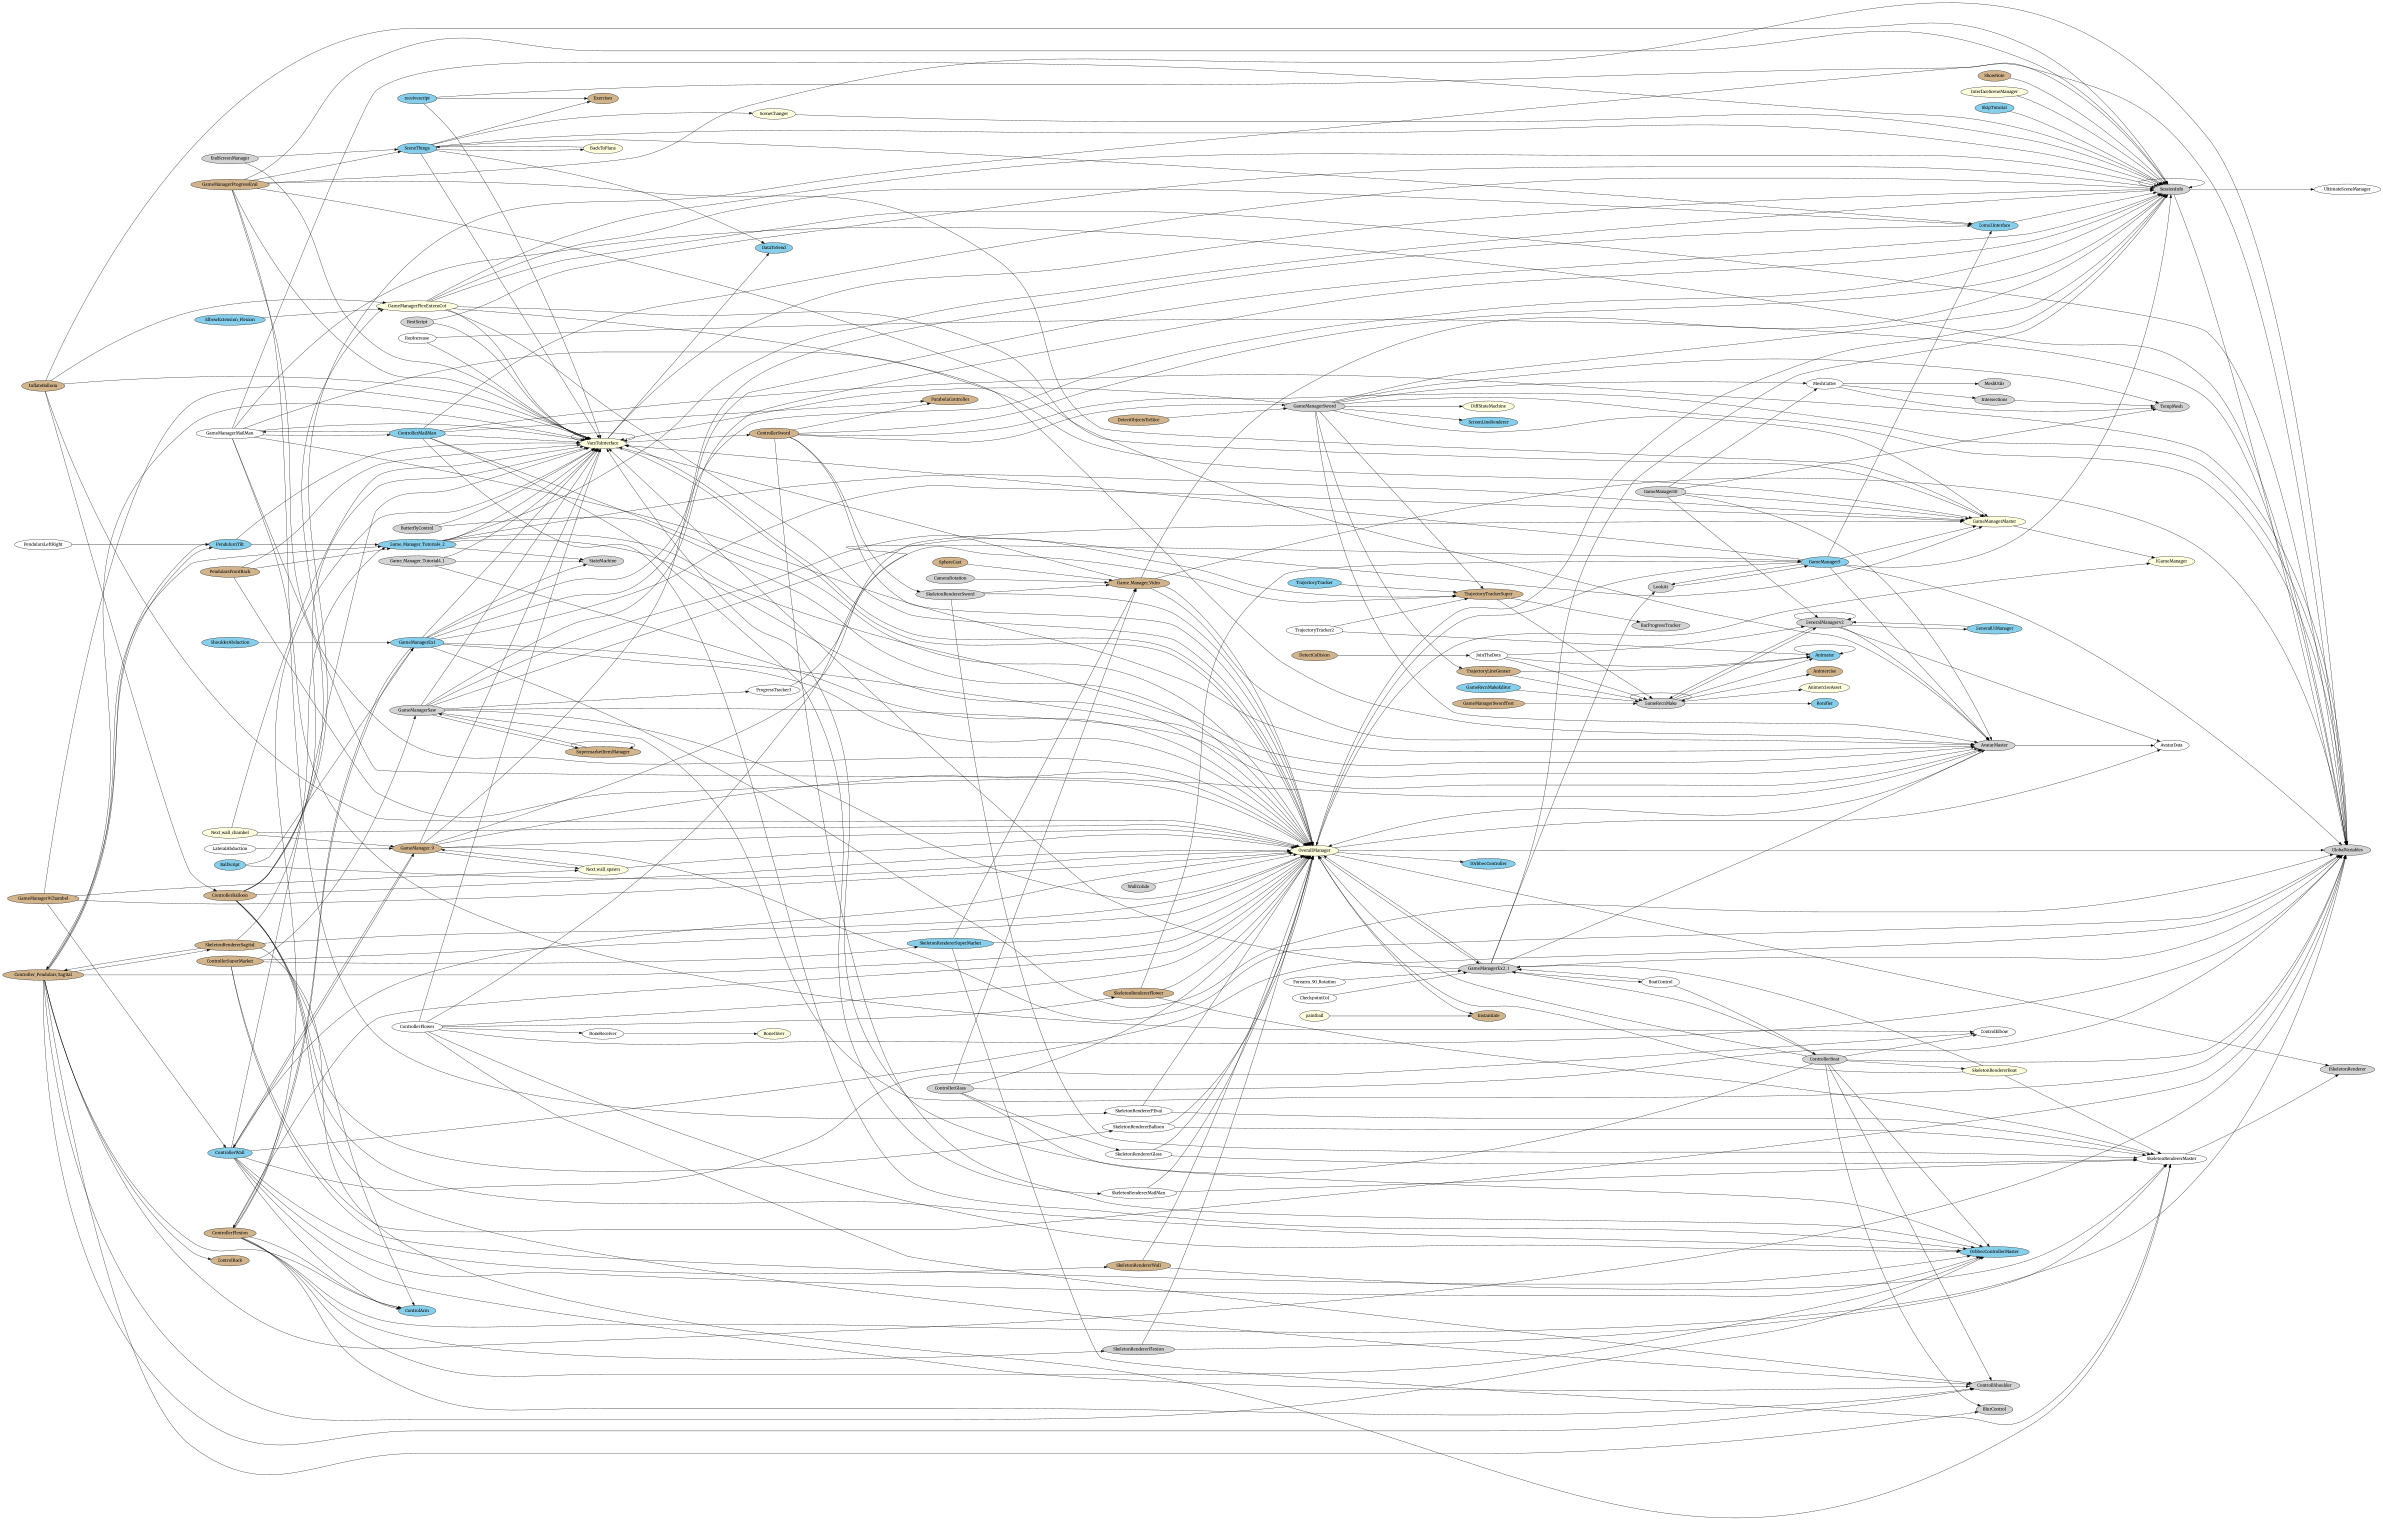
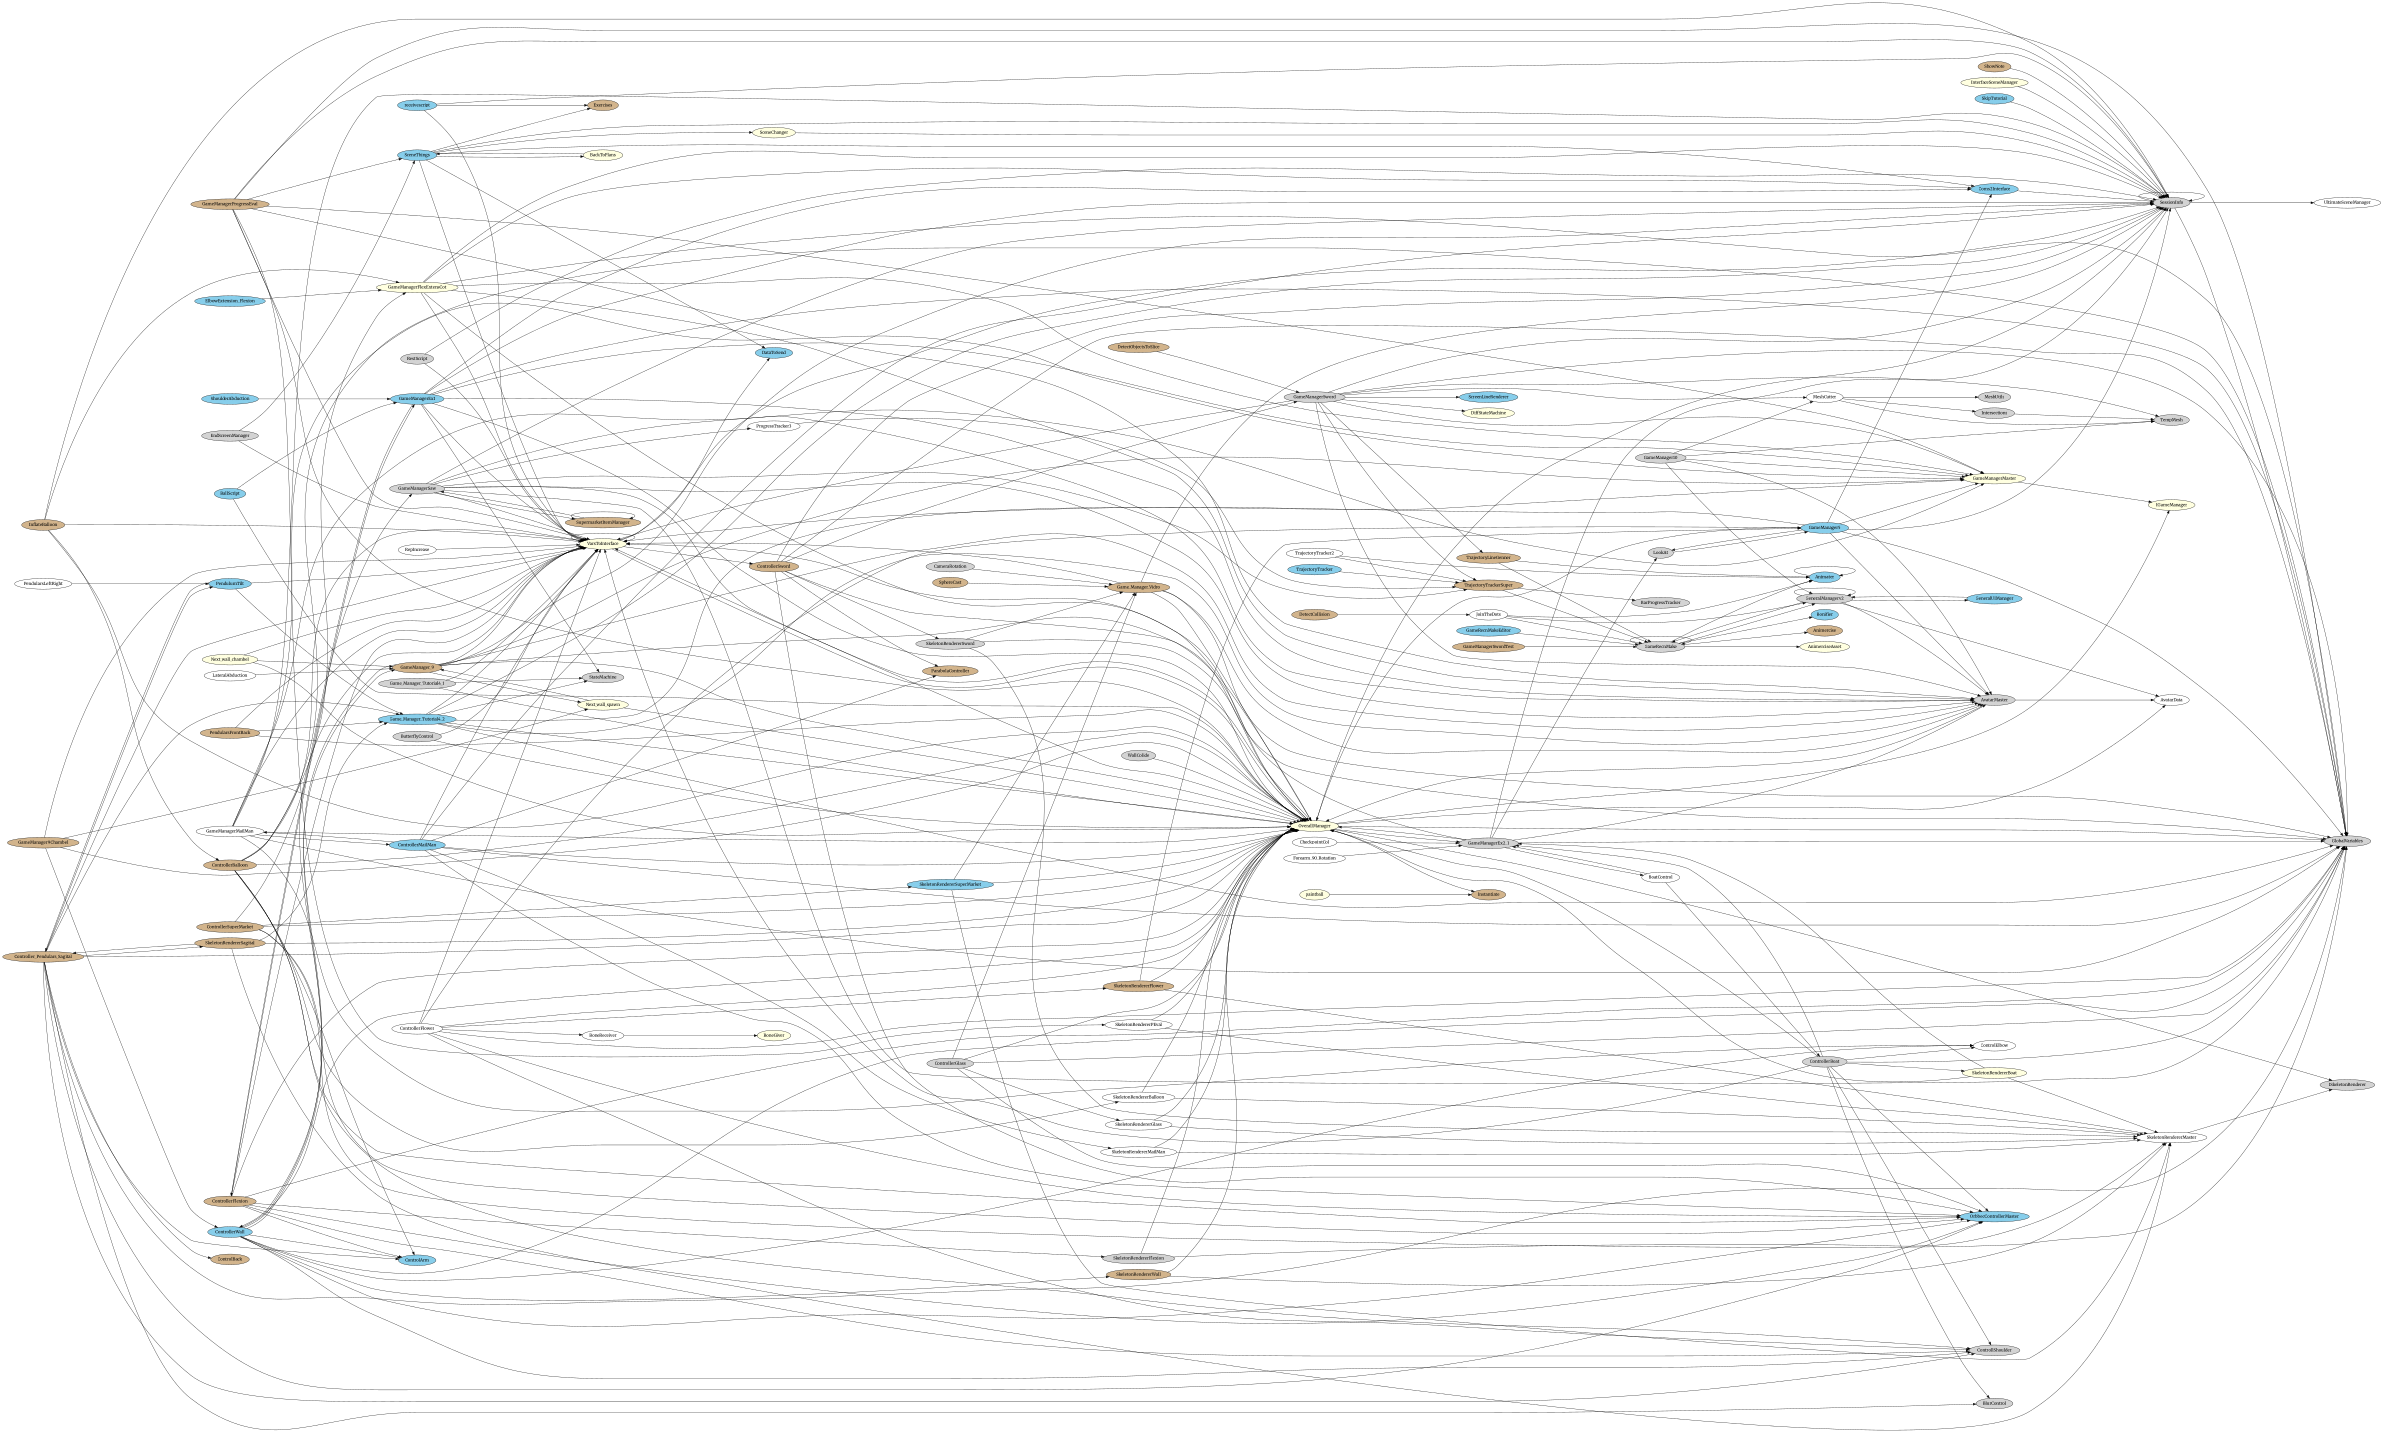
(1560, 322) -> (1377, 908)
(1489, 864) -> none
